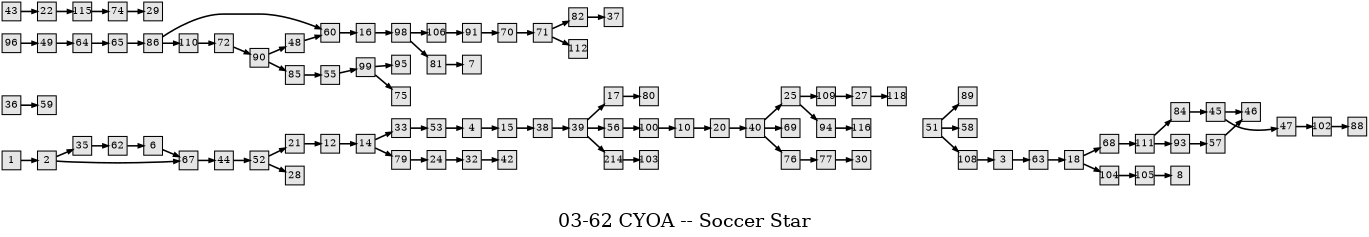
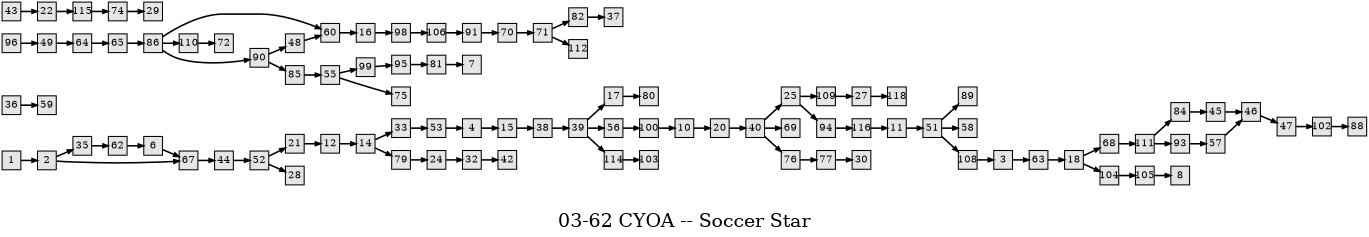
(417, 47) -> (416, 65)
(239, 49) -> (202, 63)
(381, 80) -> (363, 85)
none -> (897, 128)
(1247, 129) -> (1266, 118)
(614, 160) -> (614, 160)
